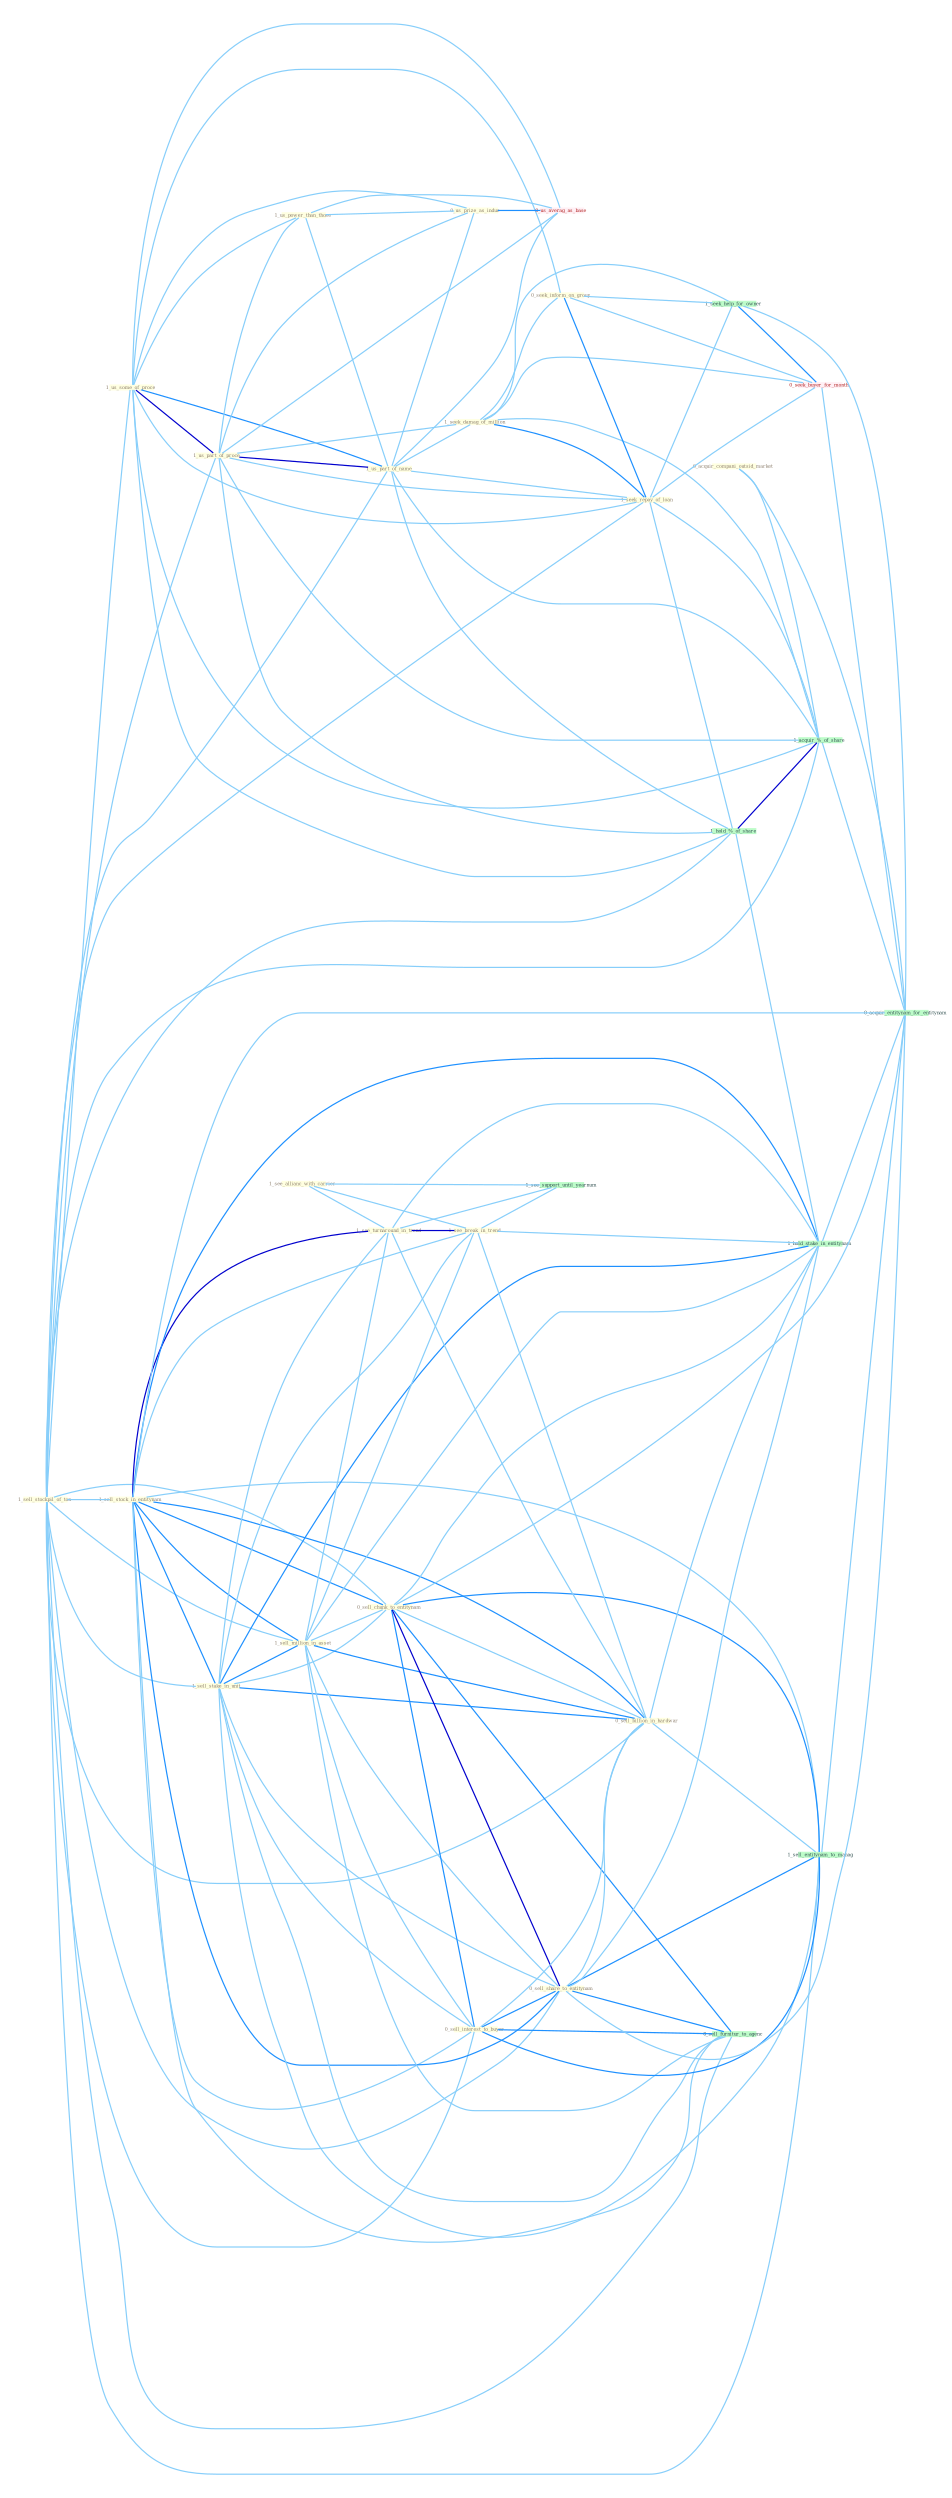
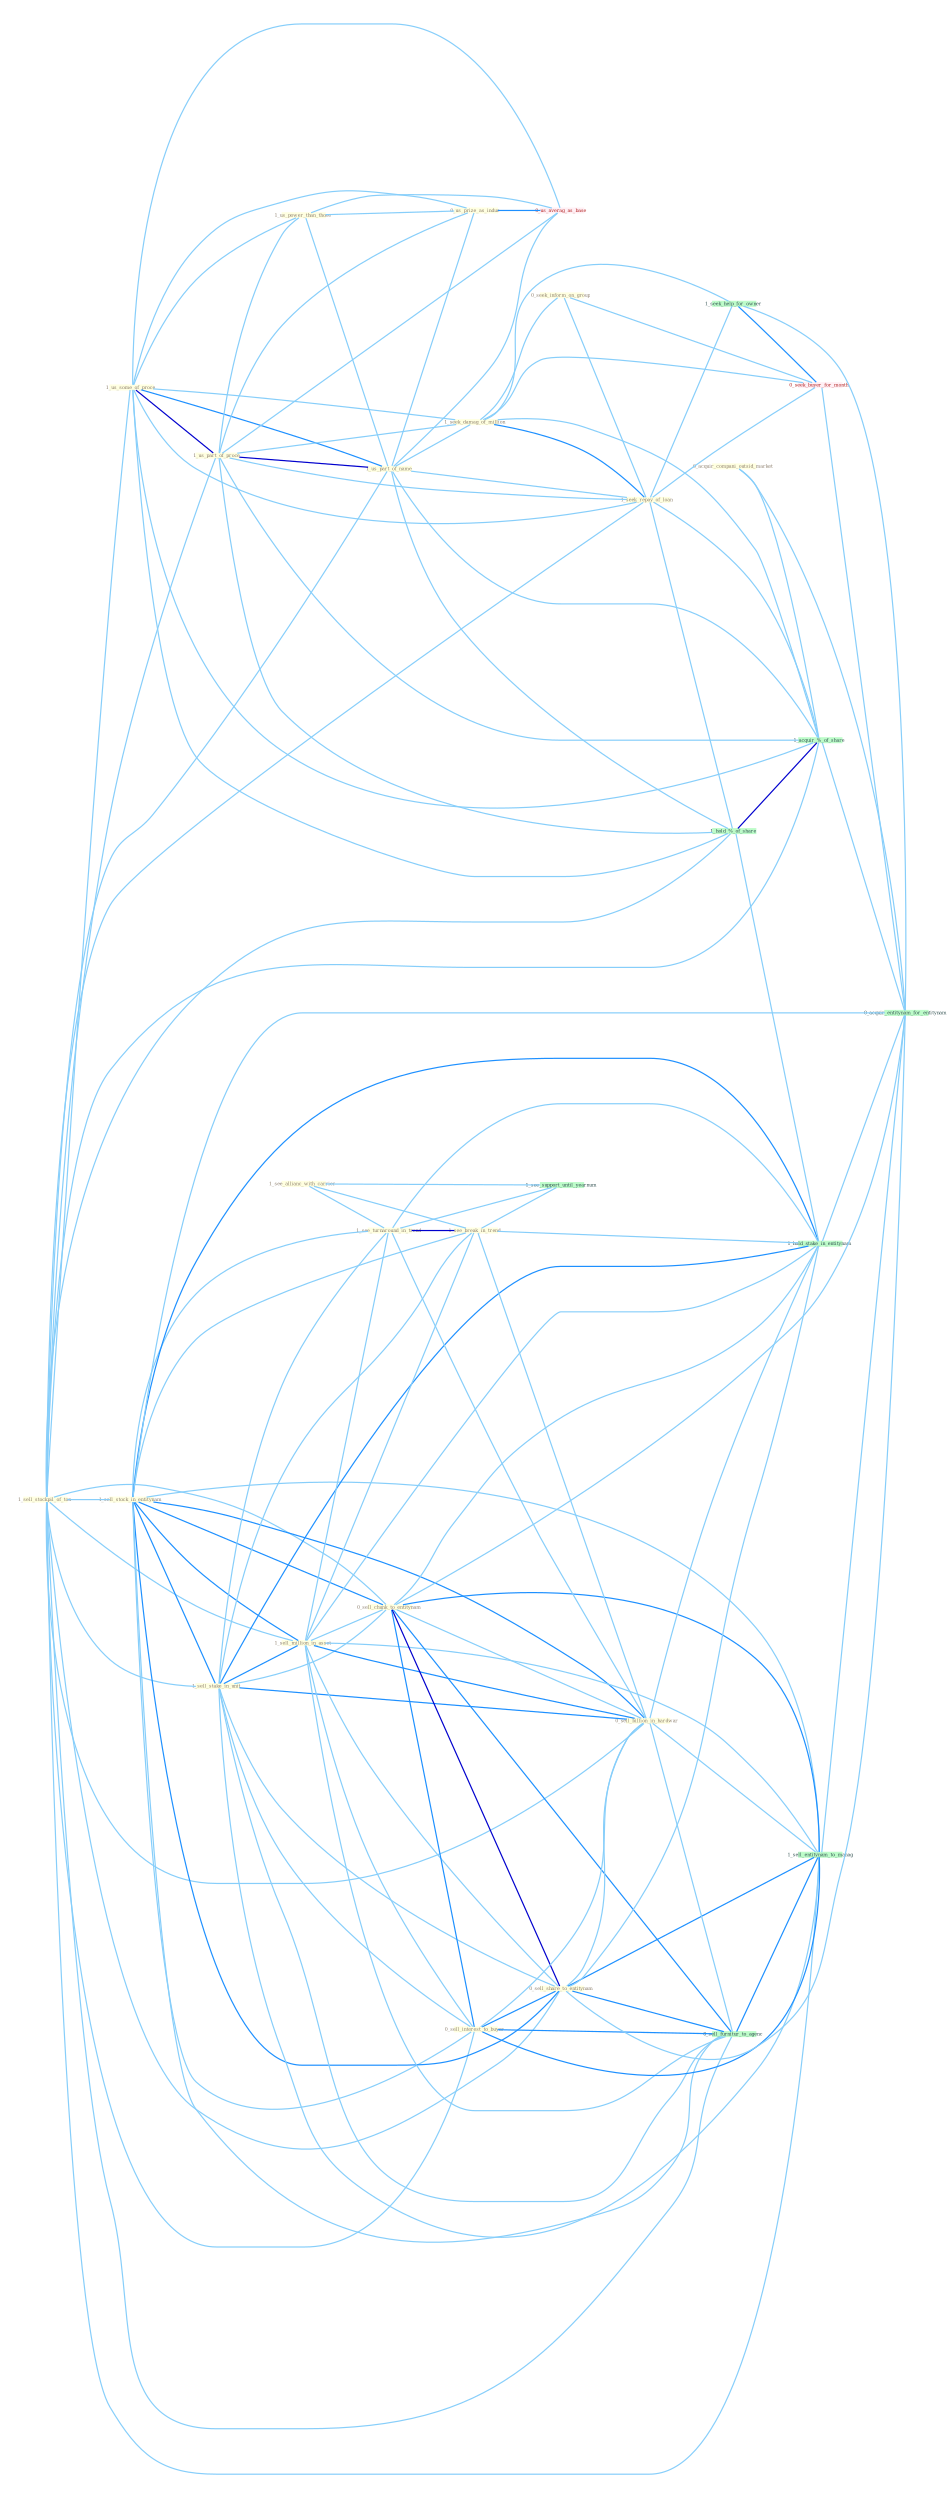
(302, 69) -> (312, 403)
(648, 300) -> none
(605, 398) -> (605, 398)
(187, 1306) -> (187, 1306)
none -> (589, 1679)
none -> (691, 1878)
none -> (777, 1945)
